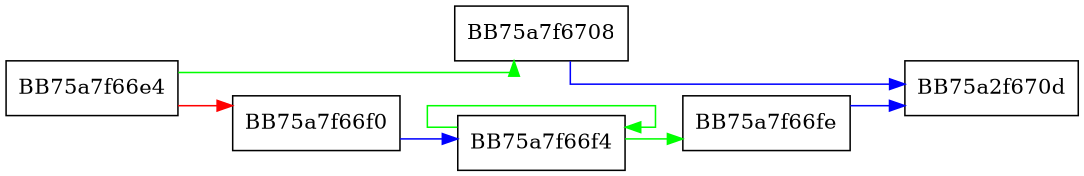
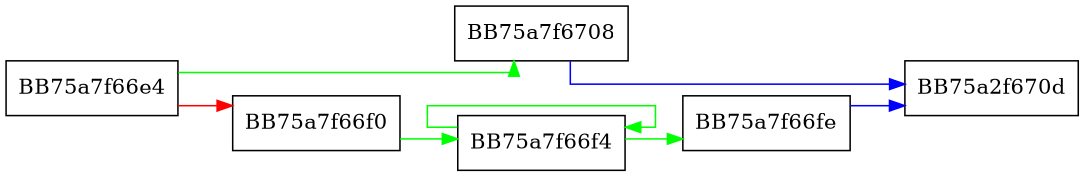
(421, 139) -> (421, 139)
